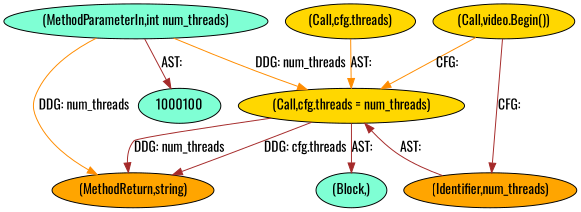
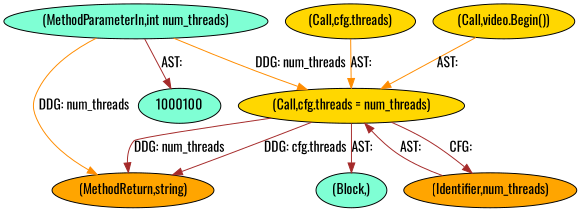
(449, 64) -> (449, 64)
(497, 101) -> (430, 142)
